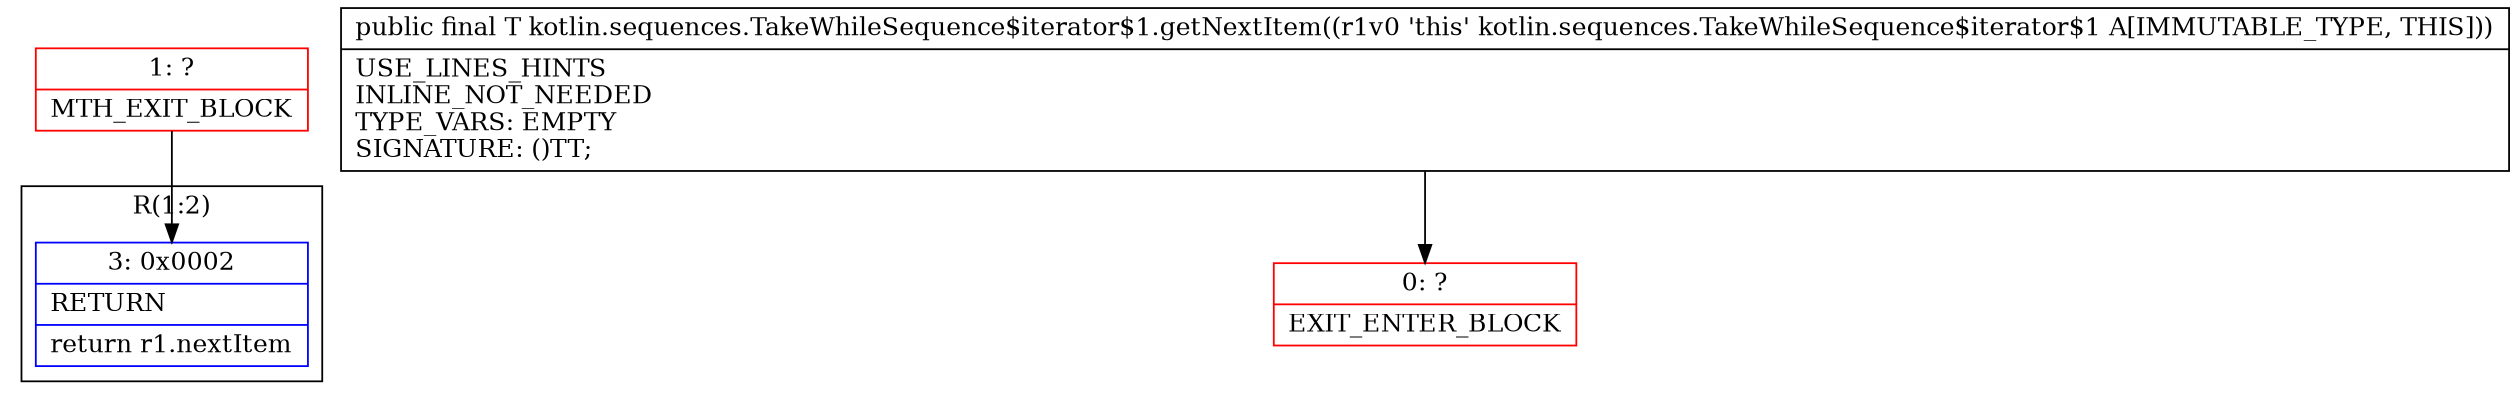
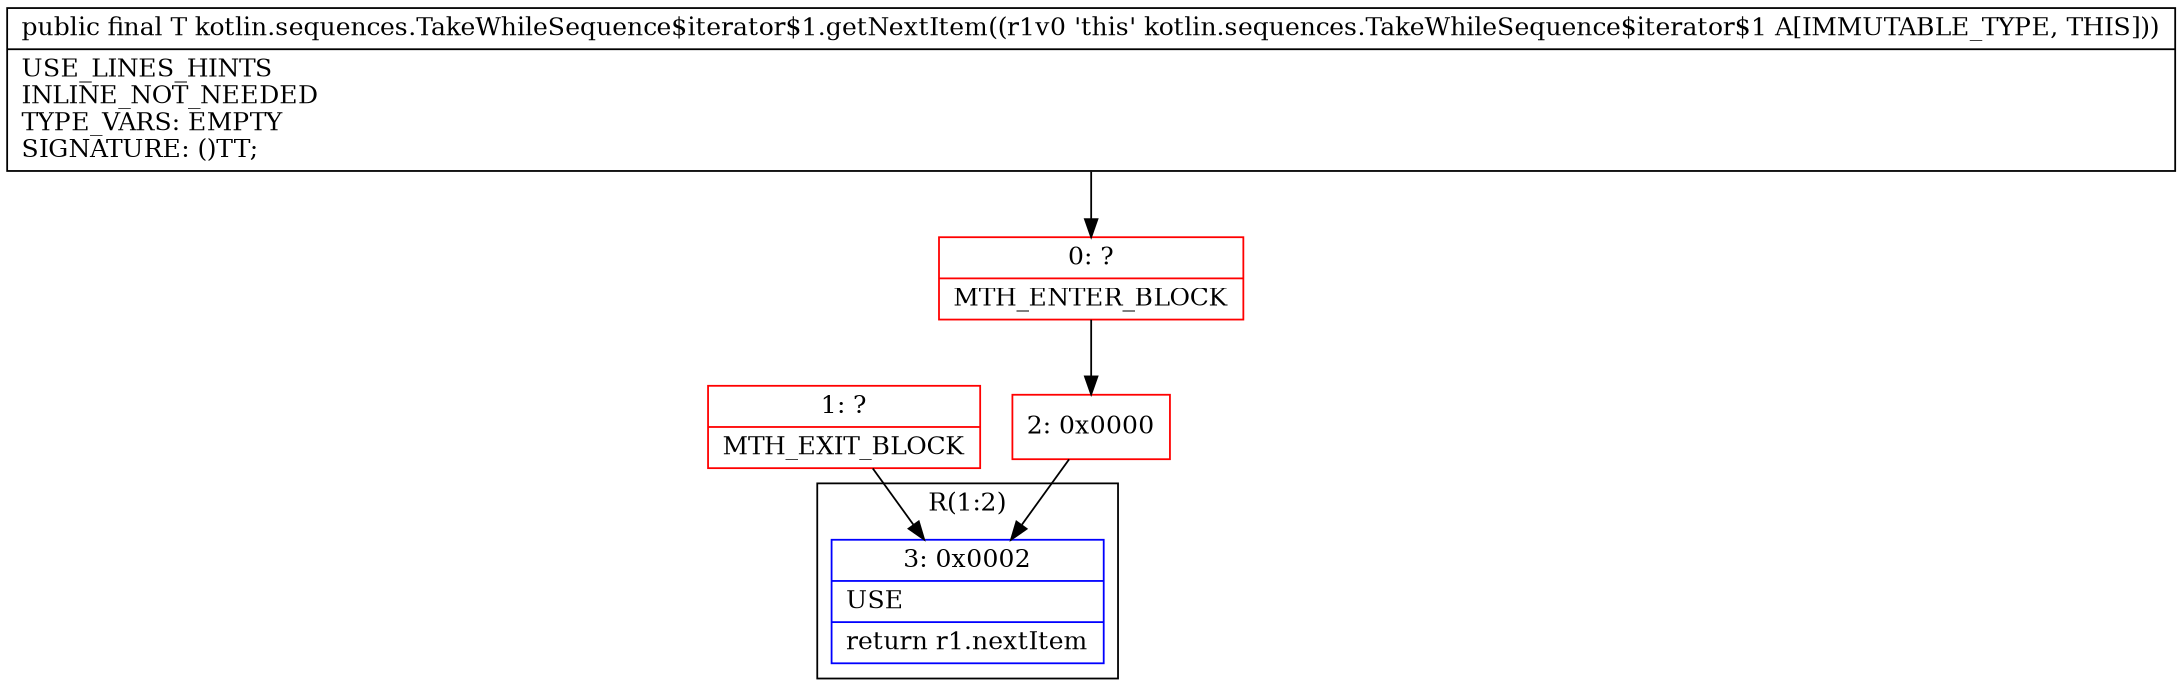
(108, 303) -> (875, 601)
(1425, 324) -> (1091, 298)
none -> (1091, 427)
